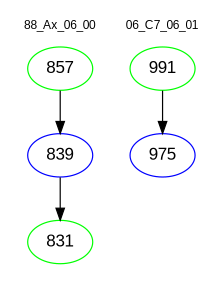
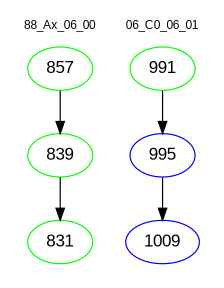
(163, 26) -> (163, 26)
(60, 155) -> (60, 155)
(163, 155) -> (163, 155)
none -> (163, 242)
